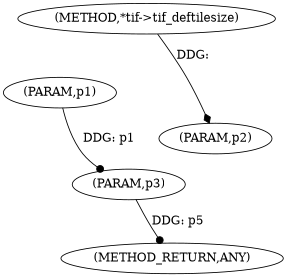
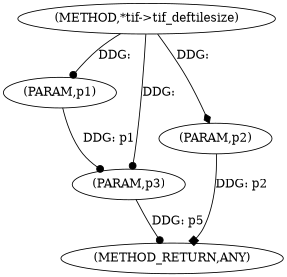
none -> (96, 51)
none -> (141, 98)
none -> (213, 197)
